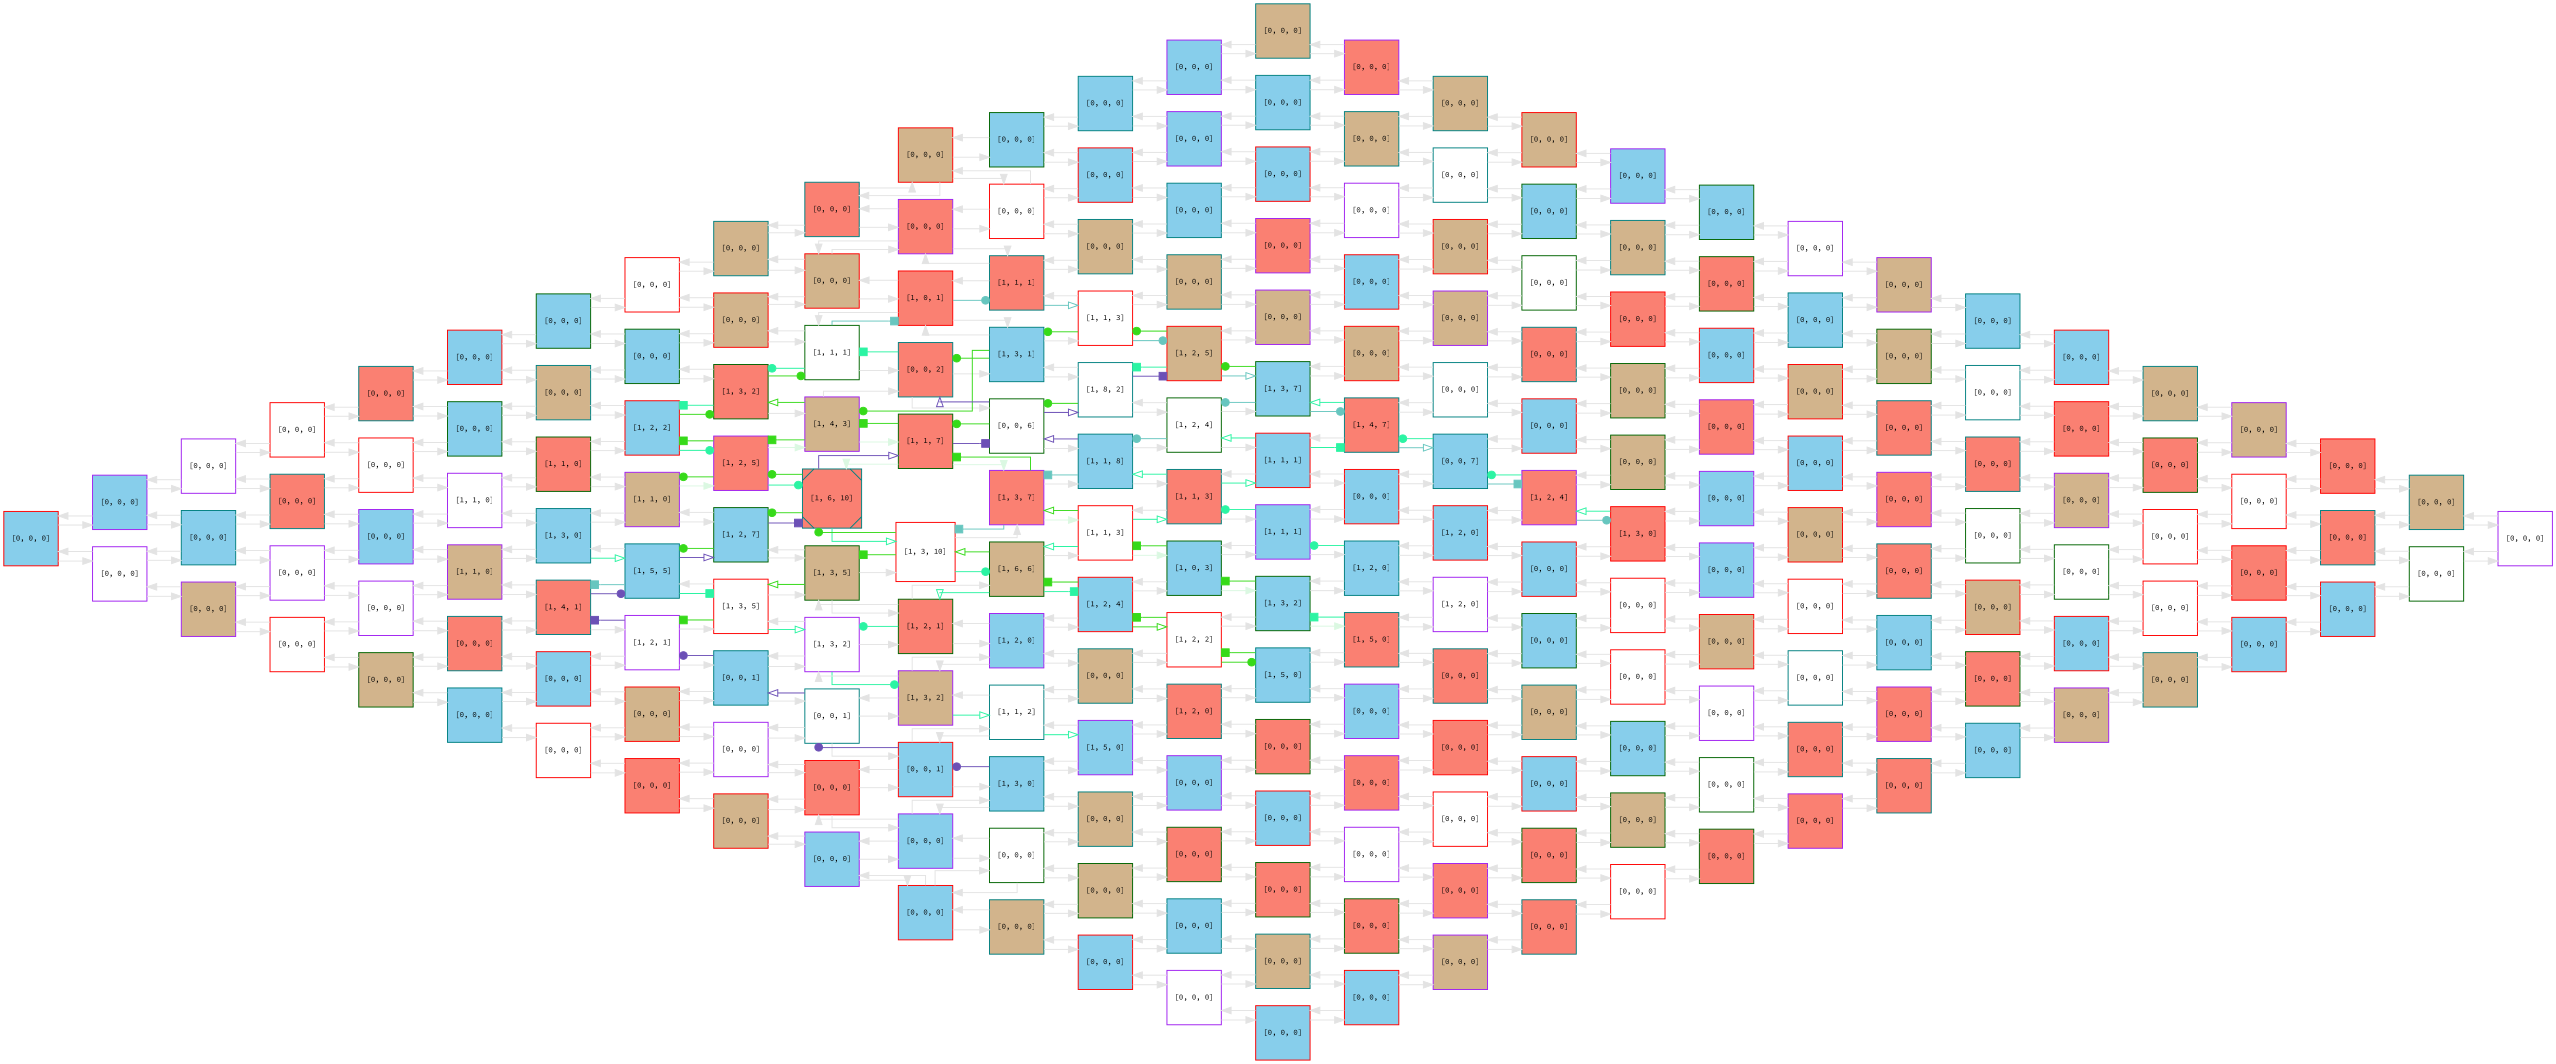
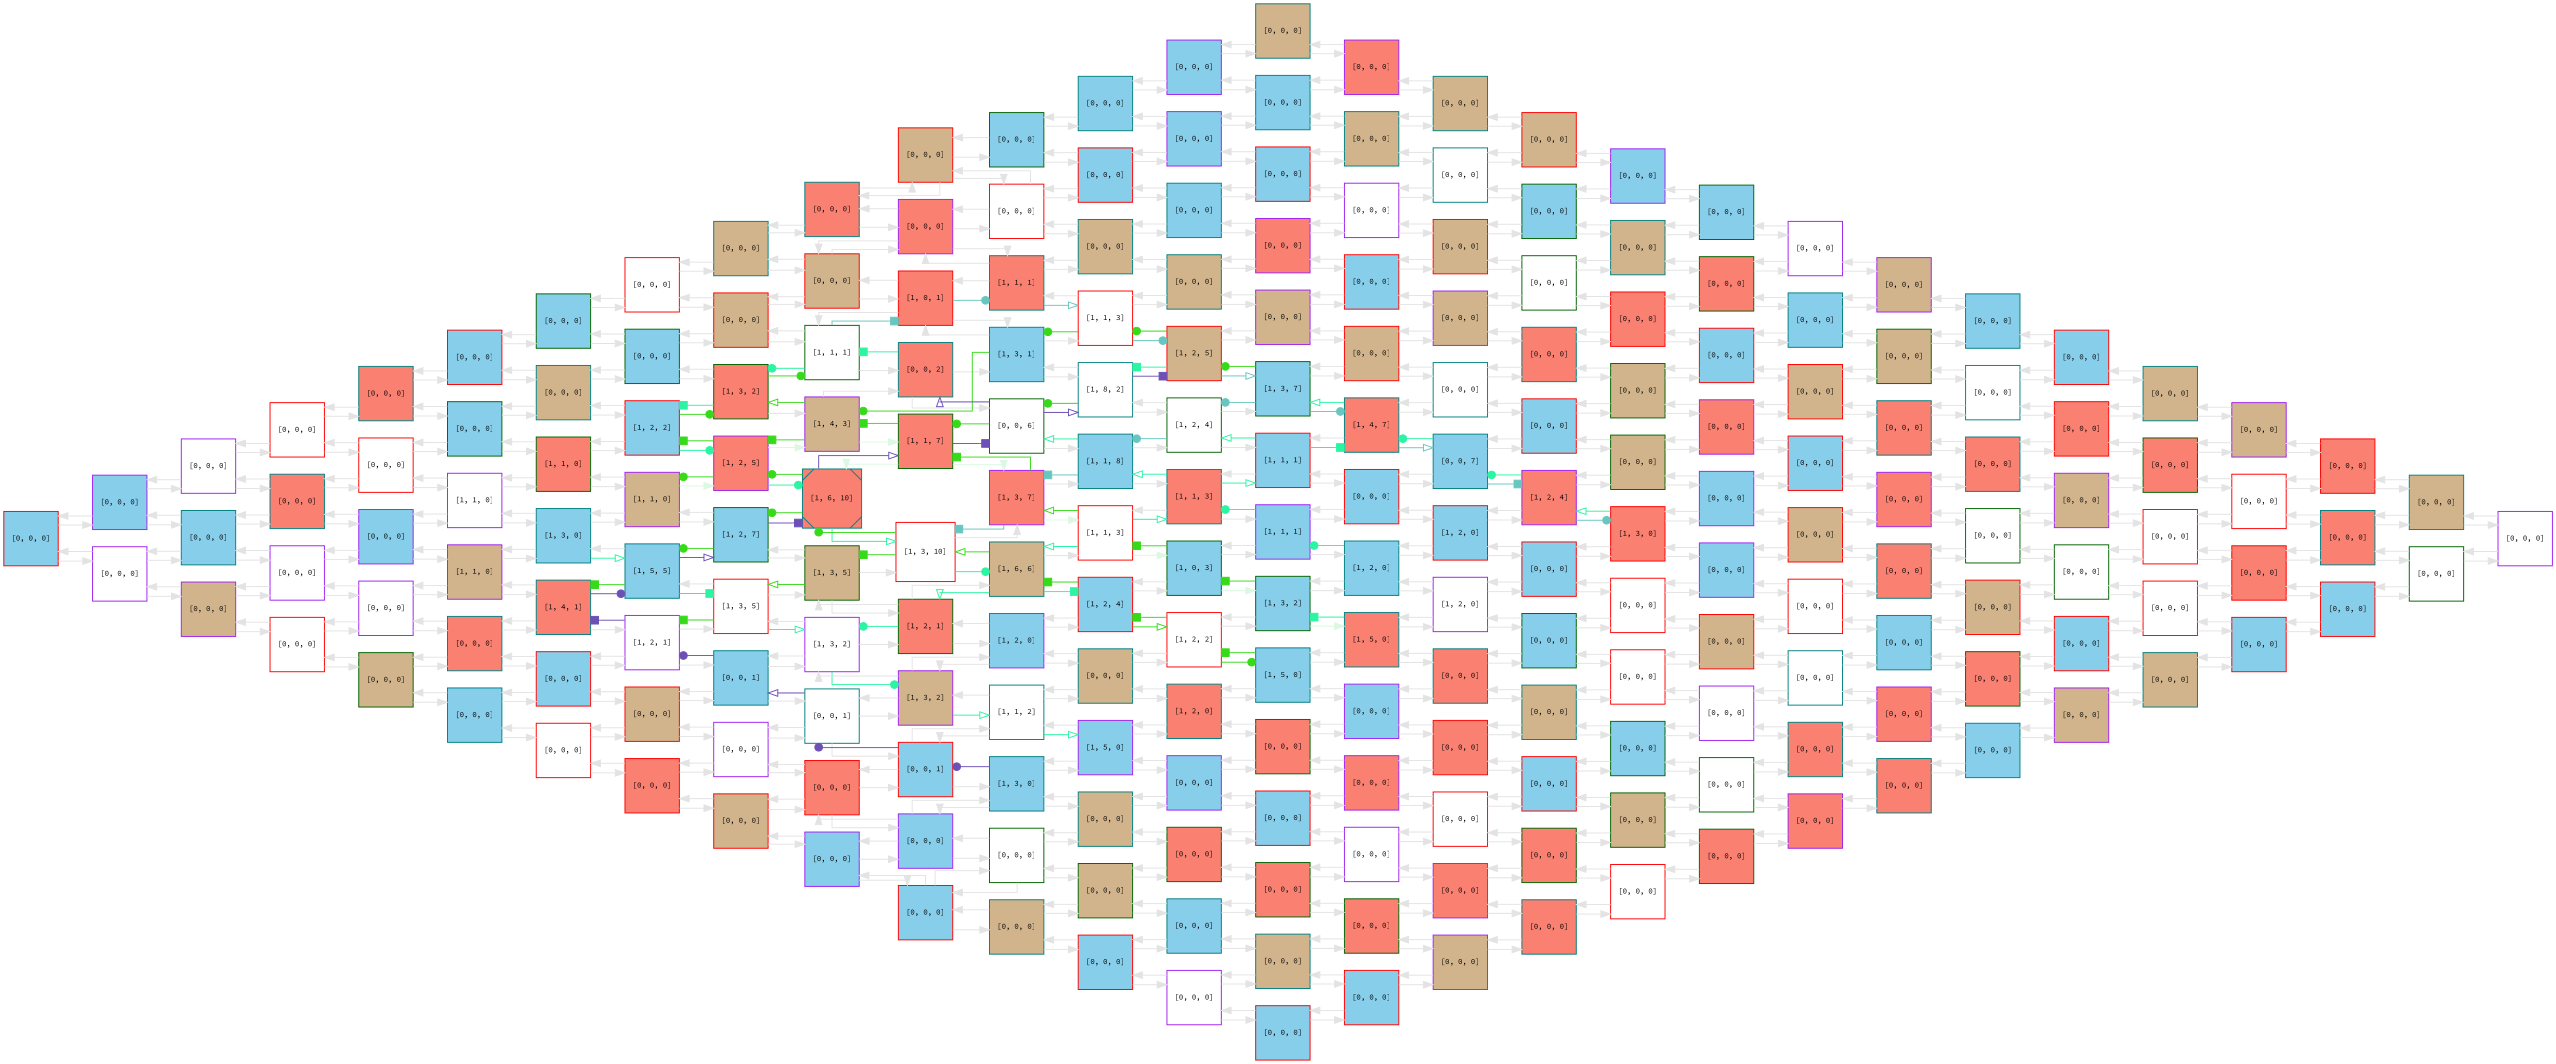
(978, 358) -> none
(1072, 439) -> (1072, 439)
(1017, 569) -> (1017, 569)
(619, 585) -> (619, 585)
